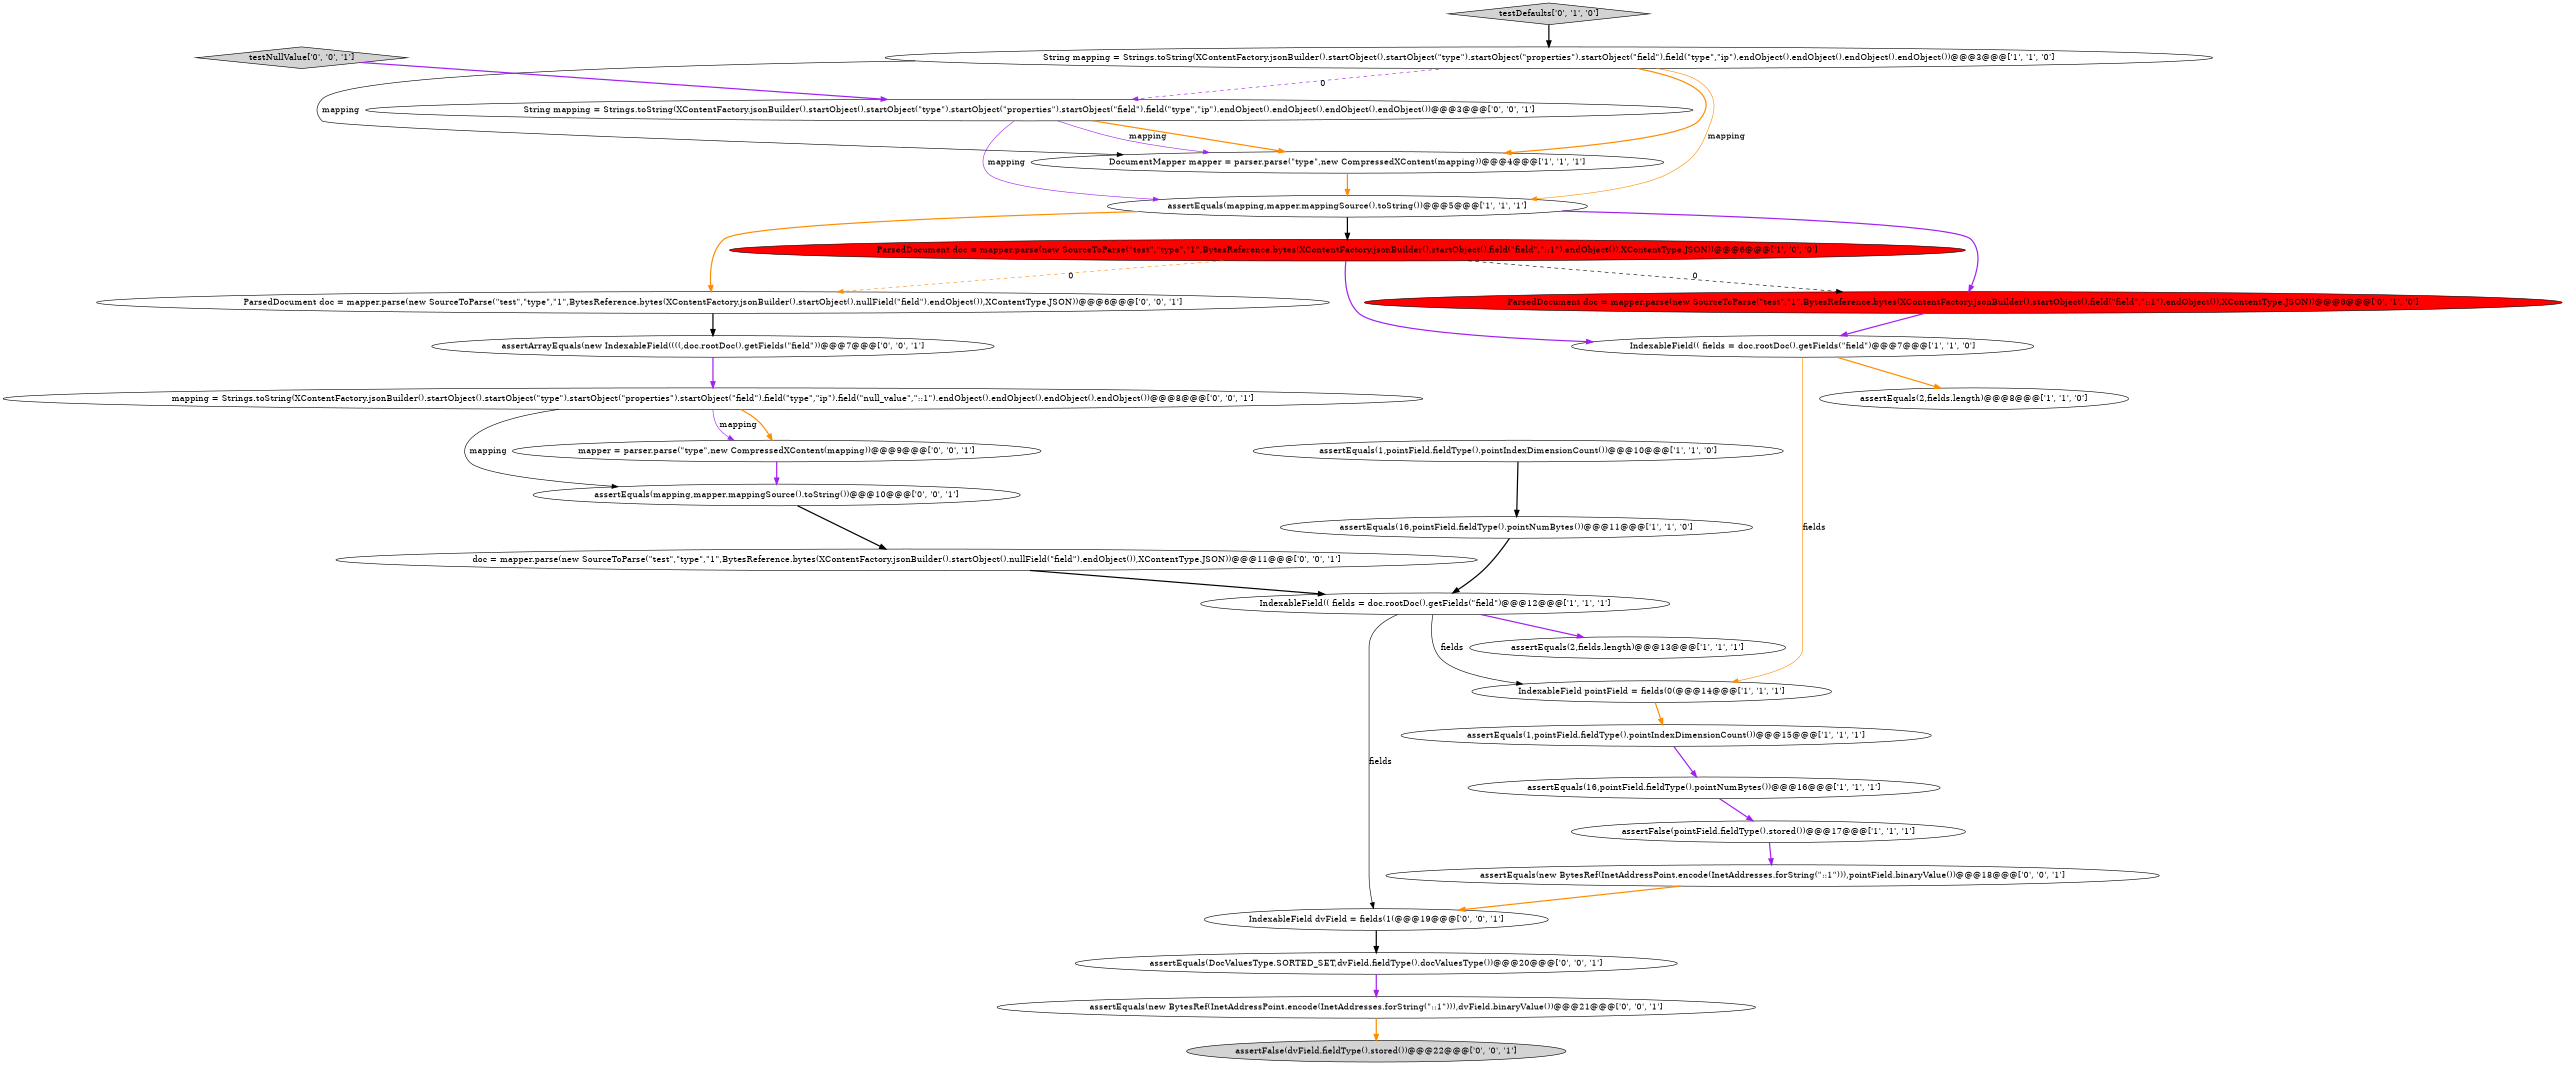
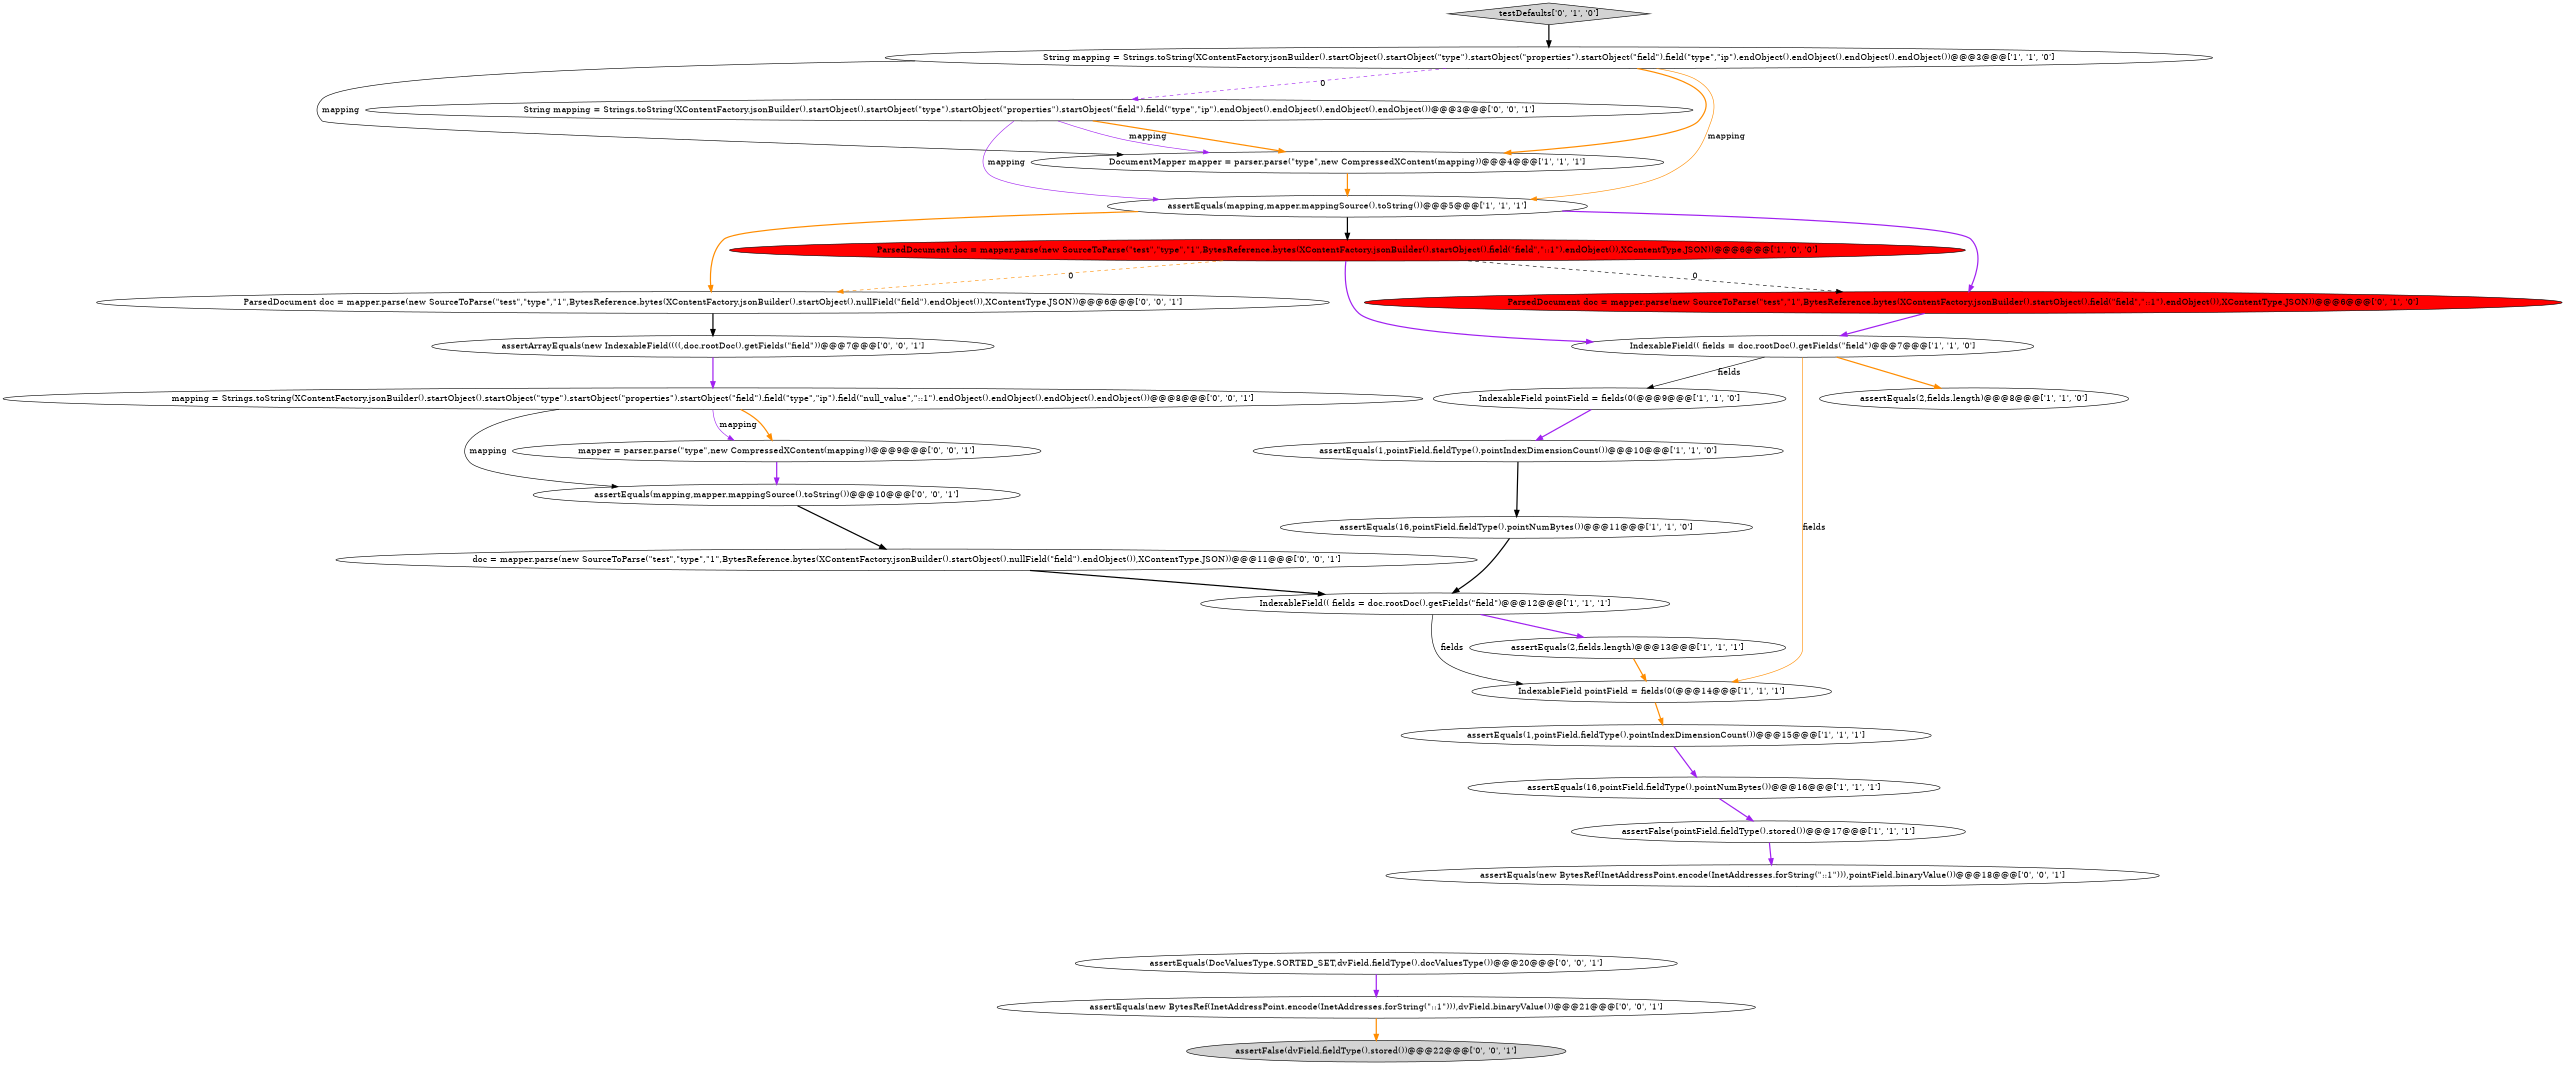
(302, 58) -> none
none -> (1610, 399)
none -> (1638, 667)
(1376, 920) -> none
